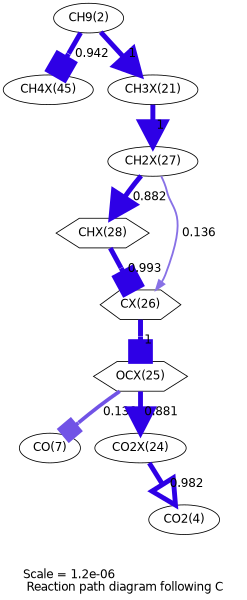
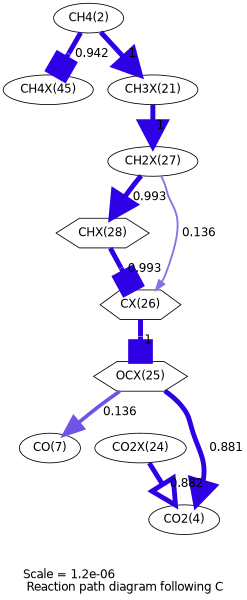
(89, 18) -> (89, 18)
(148, 197) -> (148, 197)
(141, 400) -> (193, 432)
(99, 406) -> (99, 406)
(185, 484) -> (185, 484)
